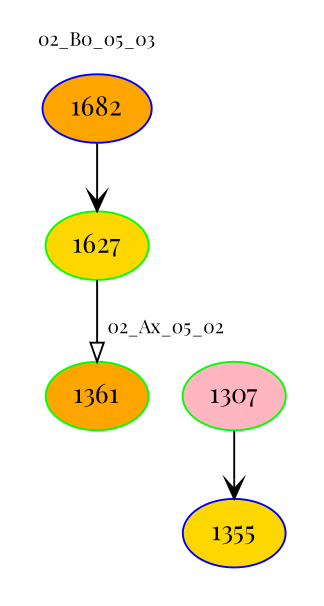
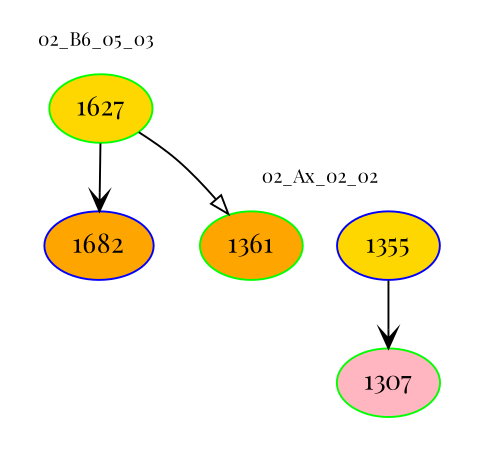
(97, 41) -> (96, 41)
(97, 168) -> (100, 168)
(166, 328) -> (320, 178)
(234, 455) -> (388, 305)
